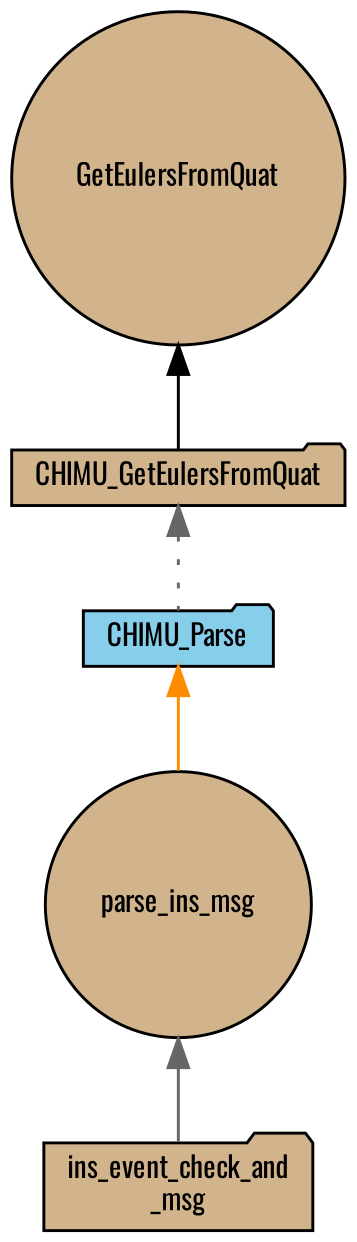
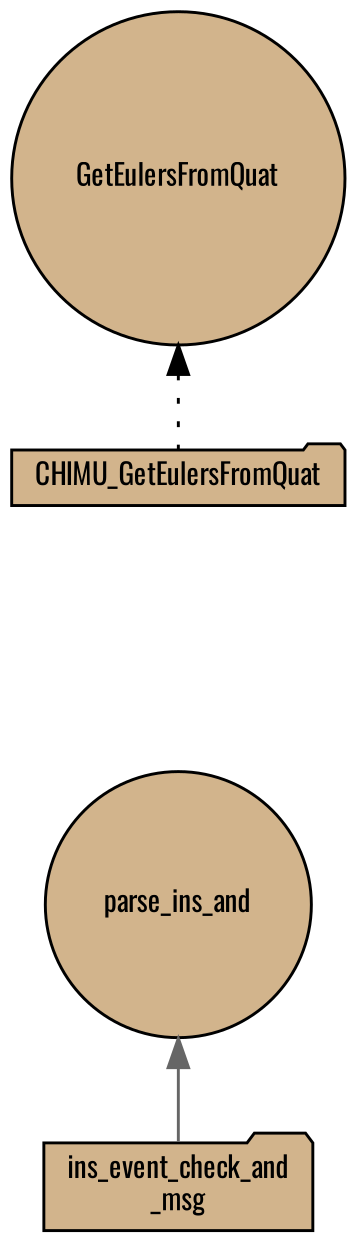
(178, 412) -> (178, 412)
(178, 639) -> none
(178, 905) -> (178, 905)
